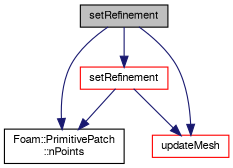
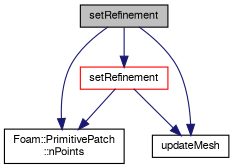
(191, 146) -> (191, 146)
